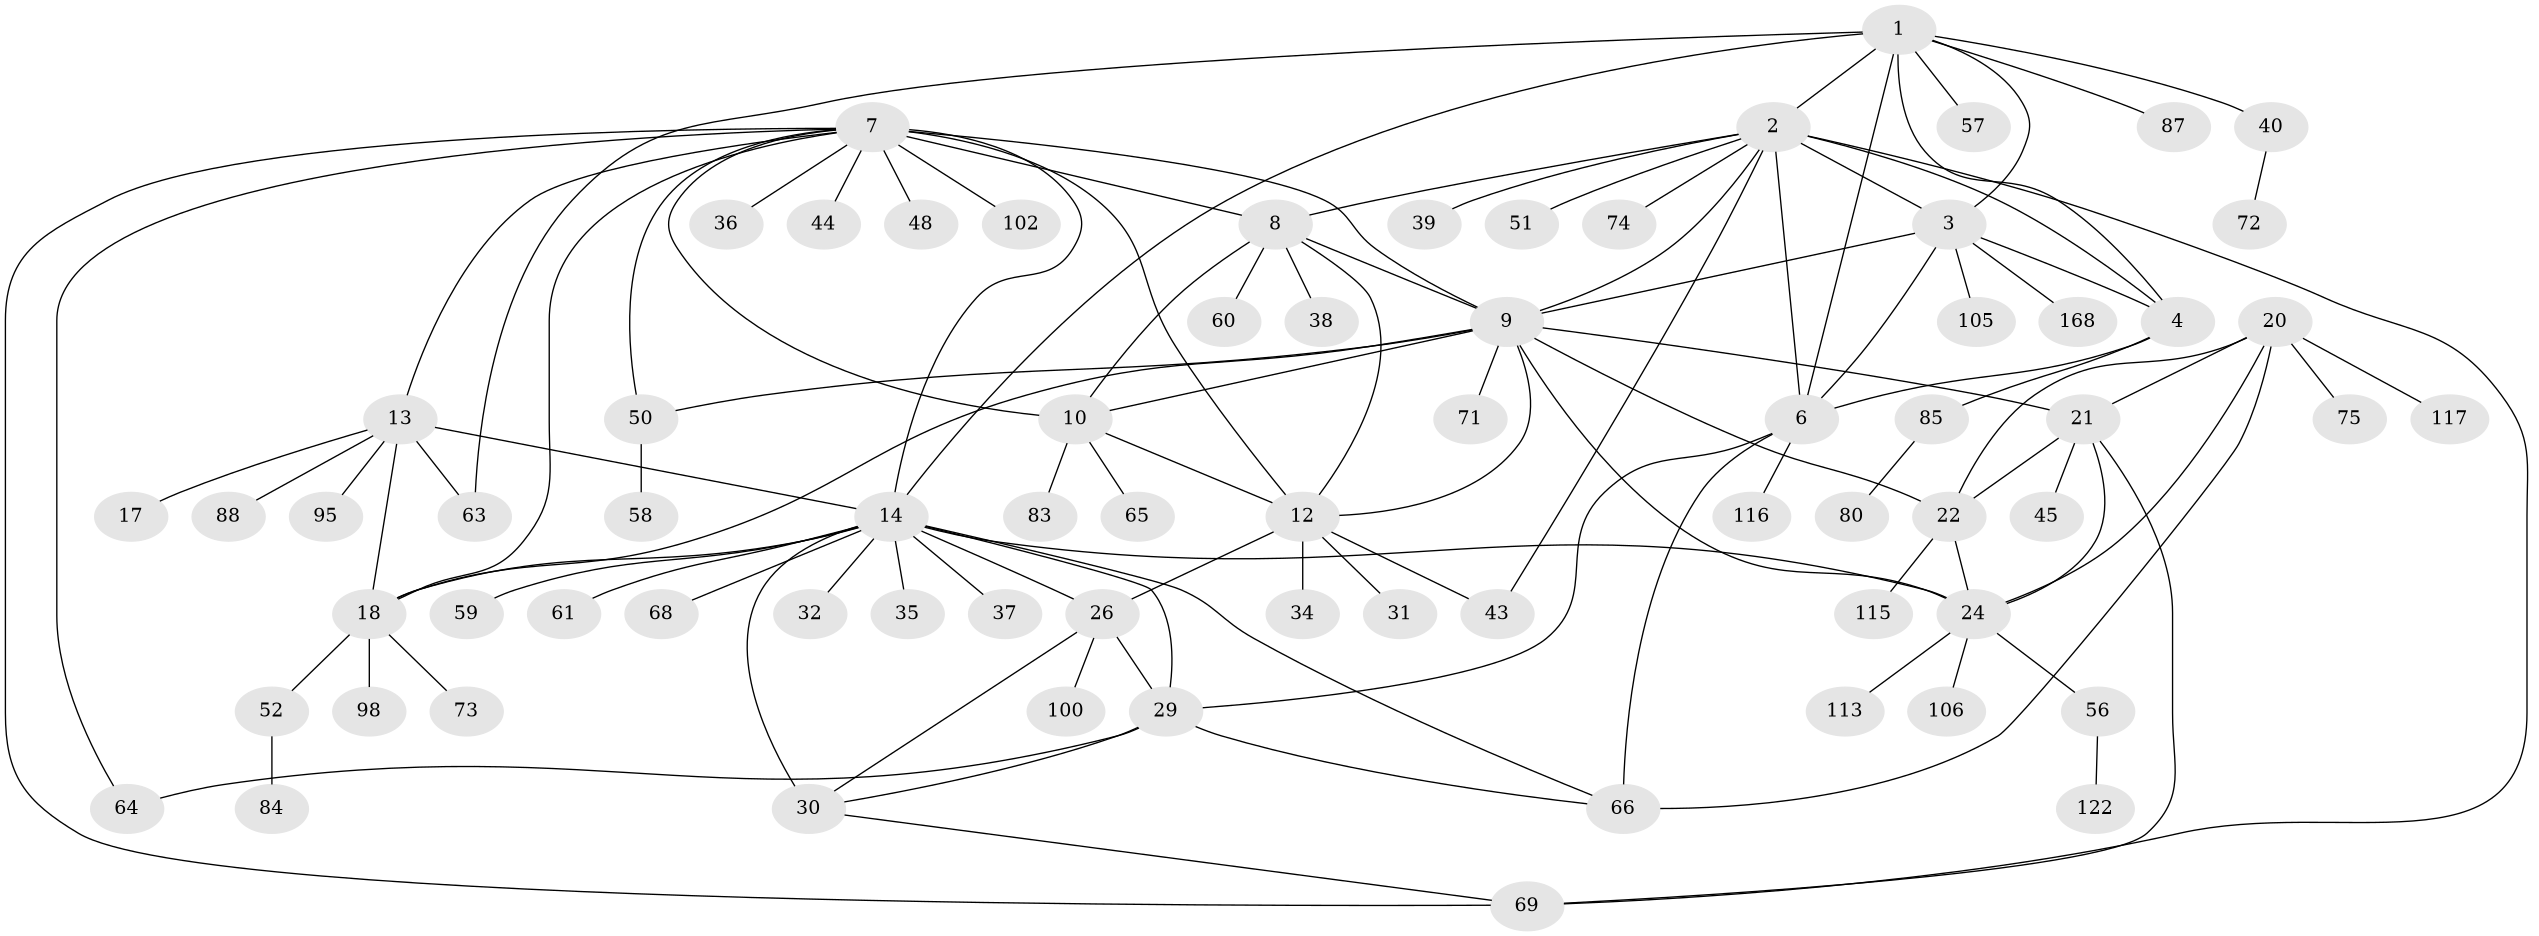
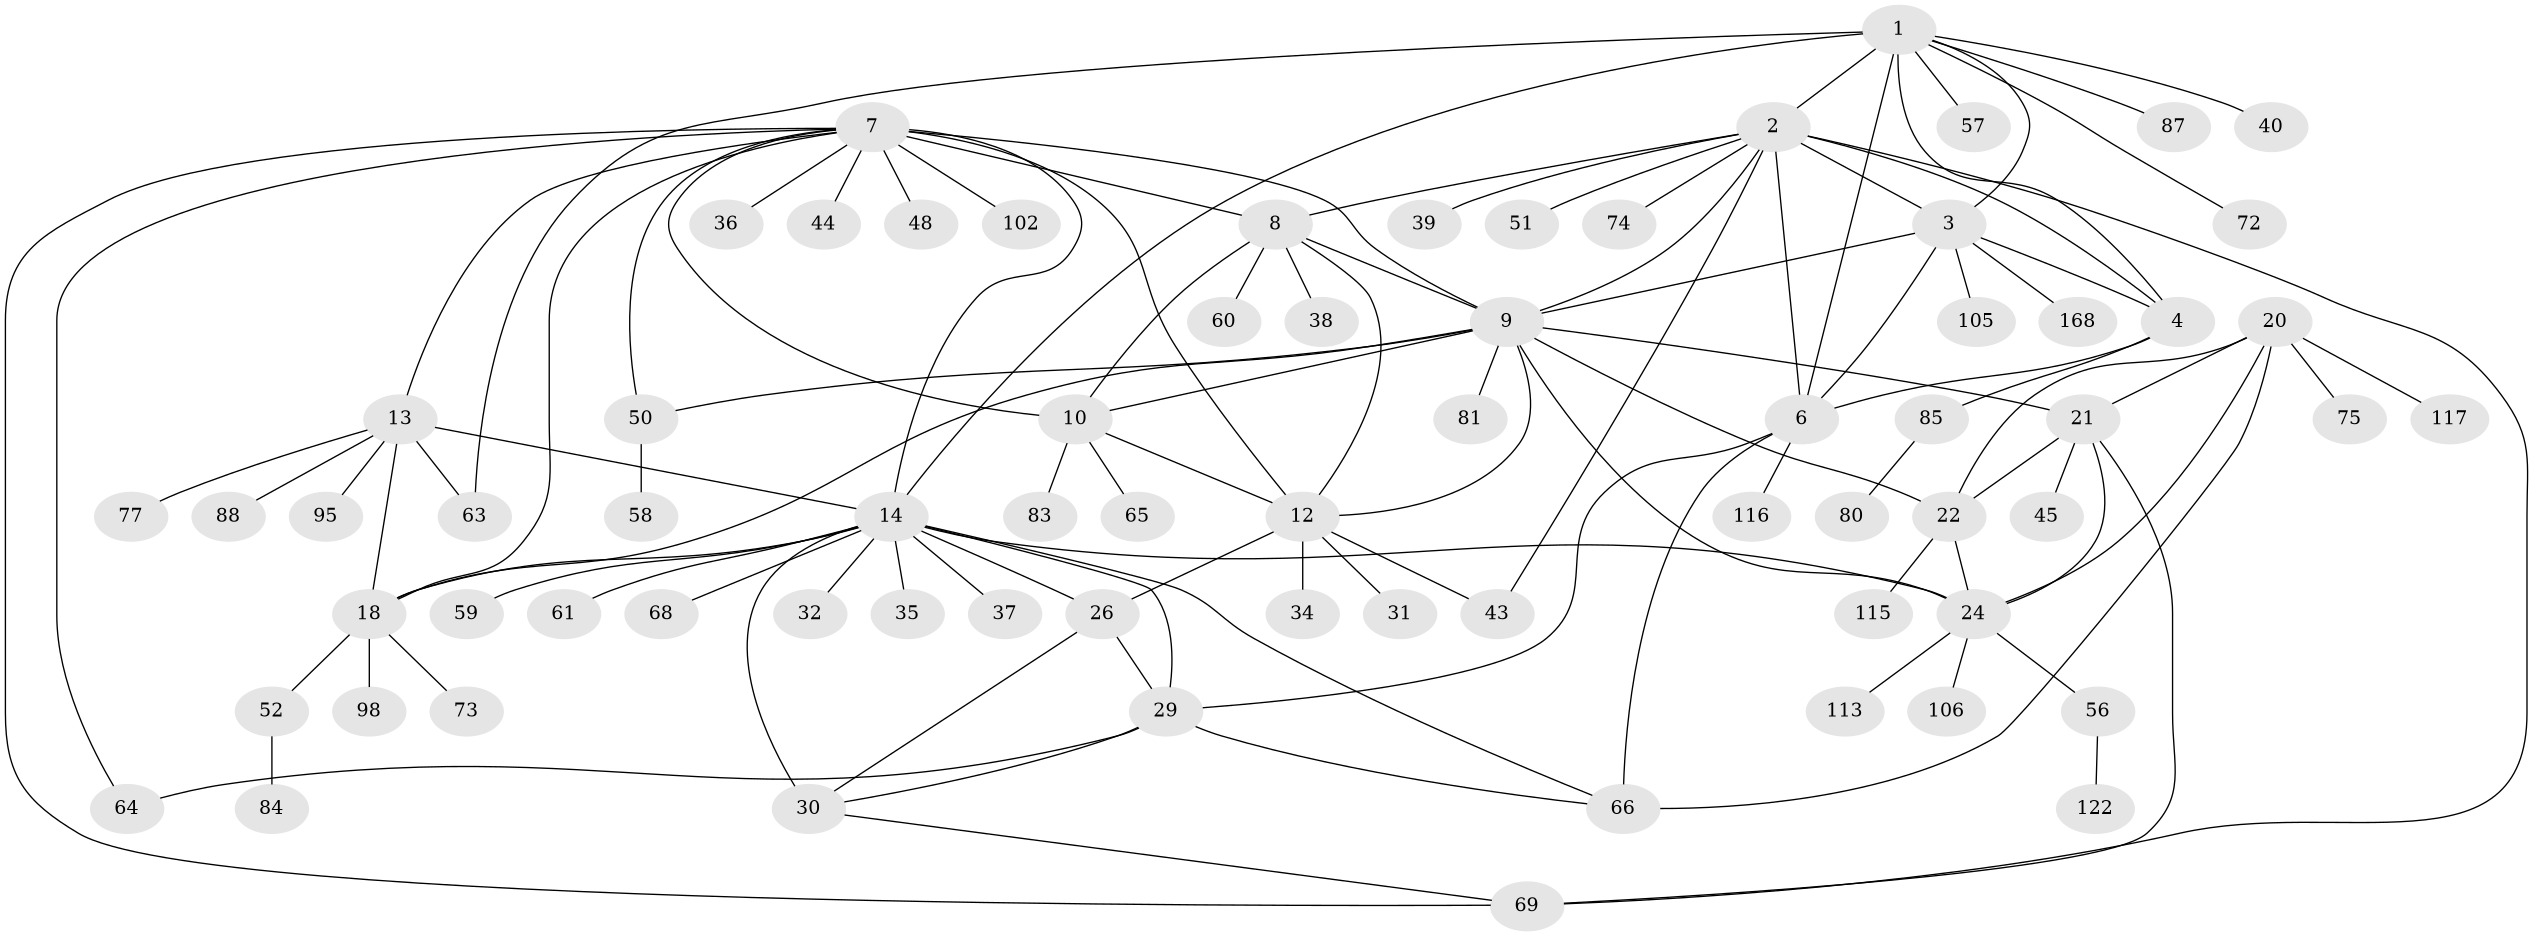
(2260, 176) -> (2078, 122)
(1470, 419) -> (1470, 419)
(131, 517) -> (131, 517)
(1066, 712) -> none
